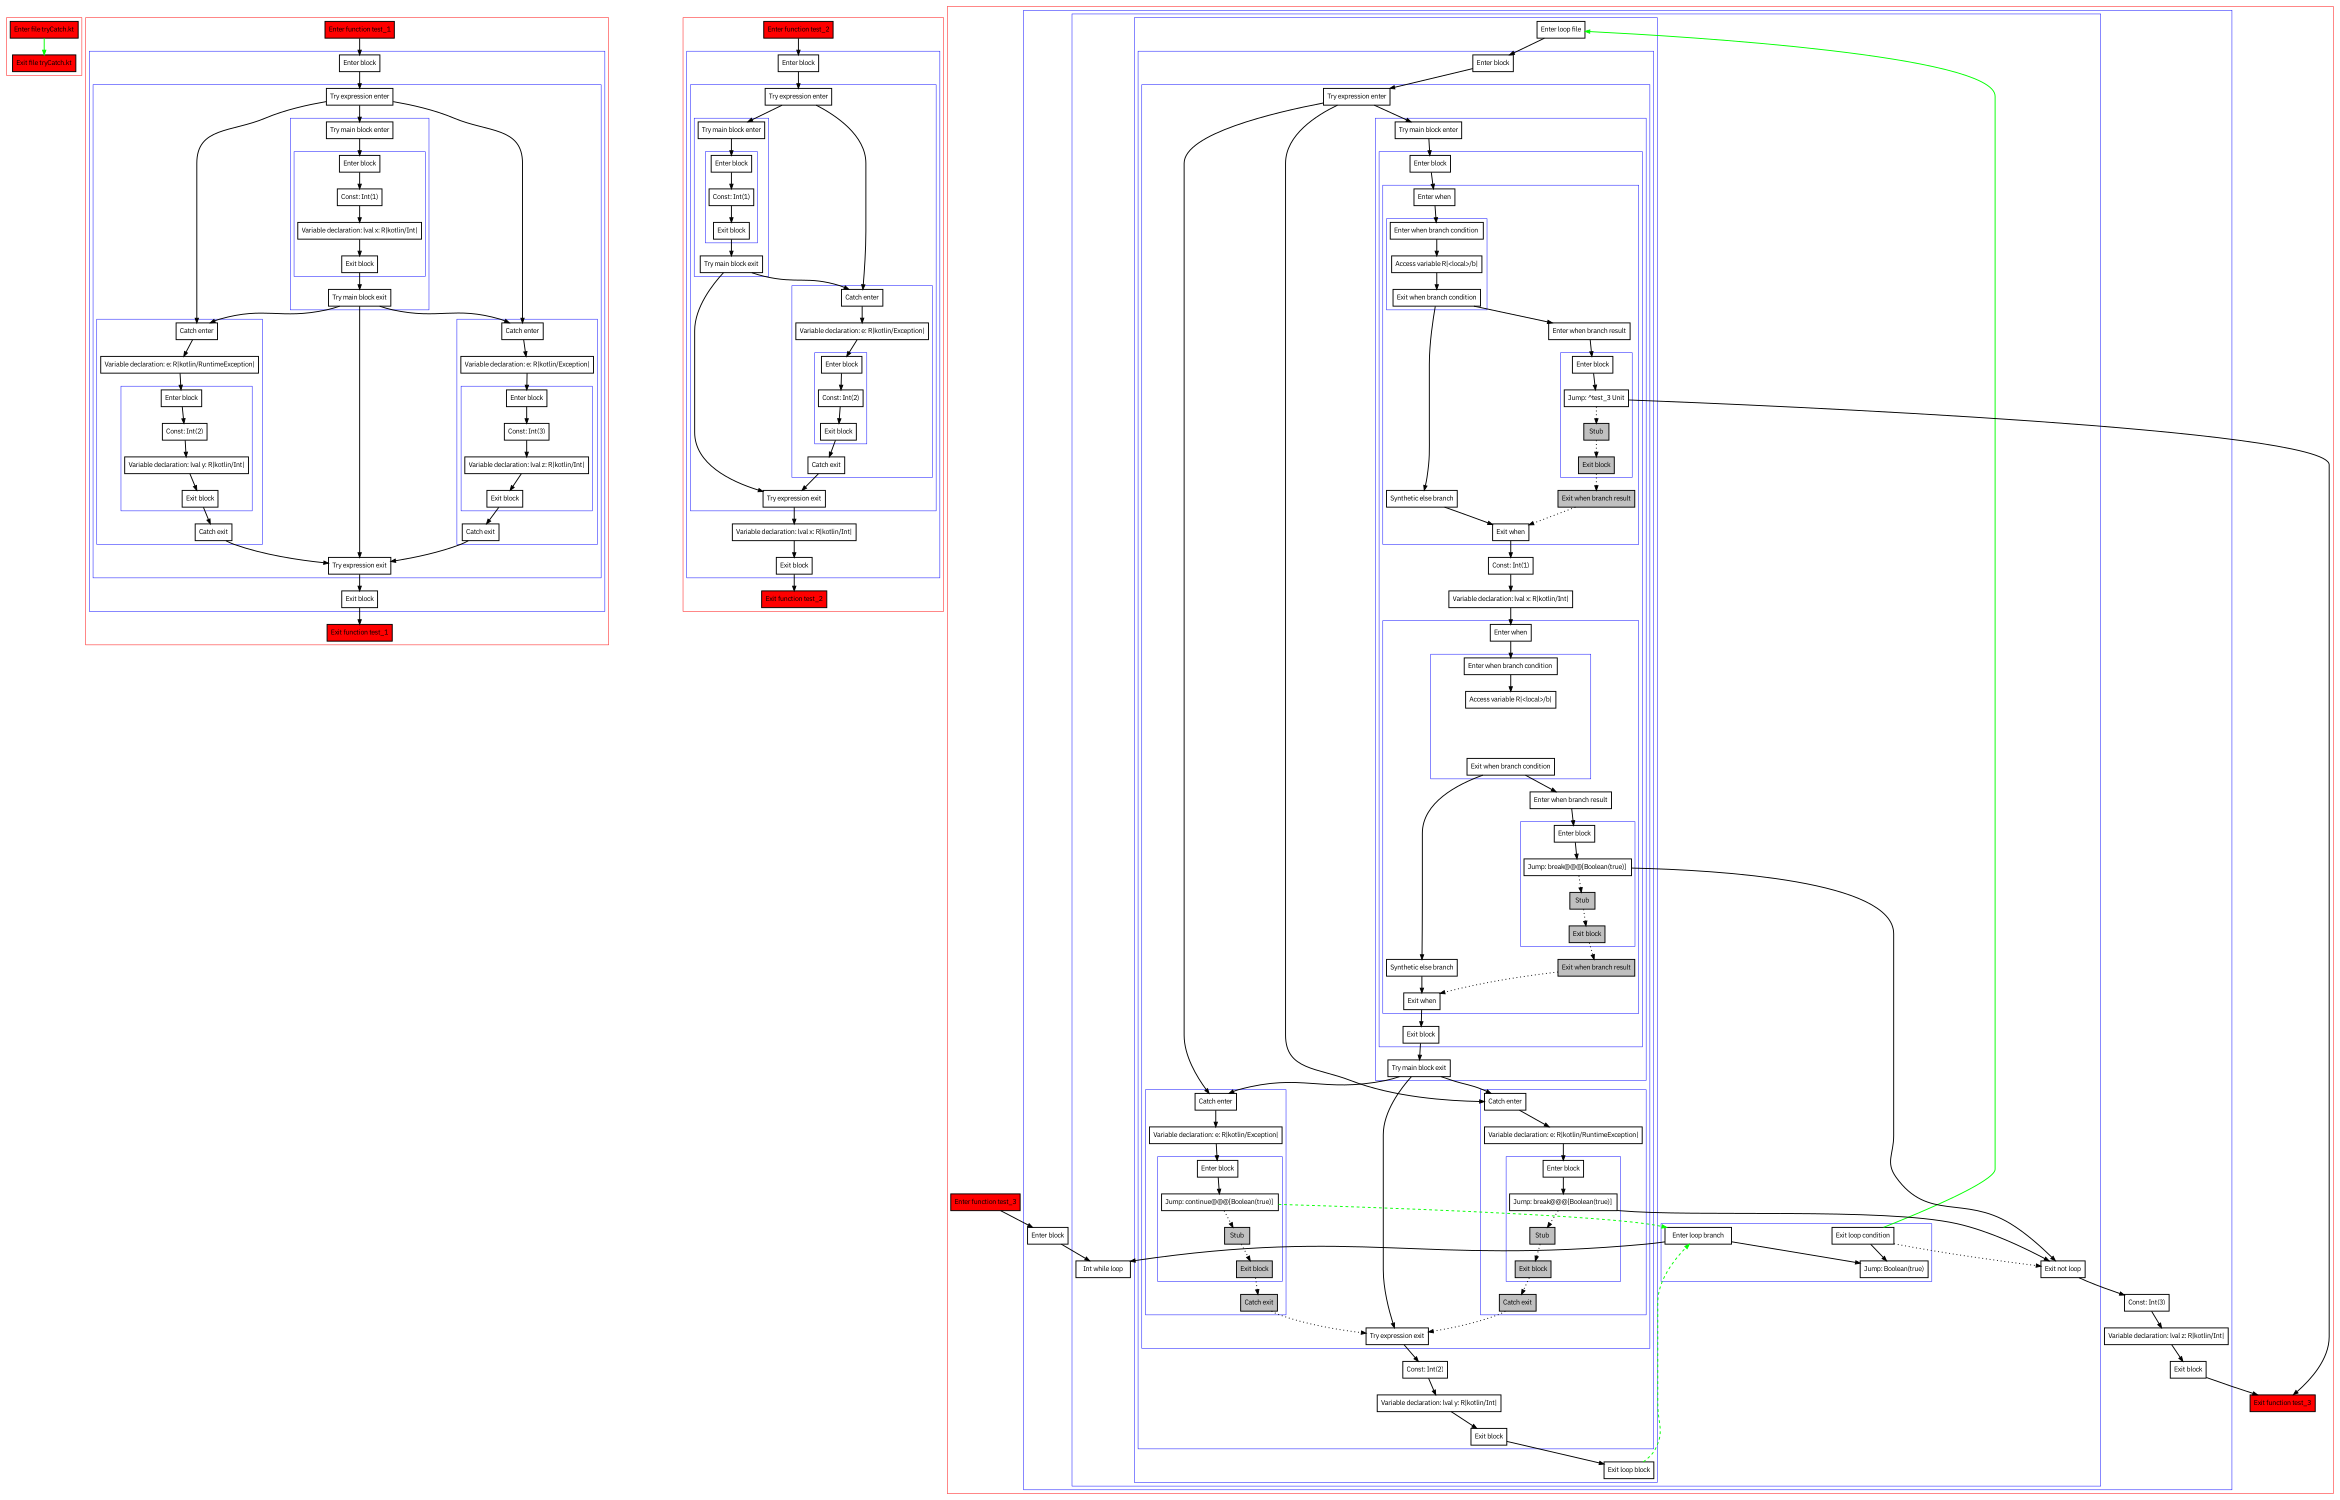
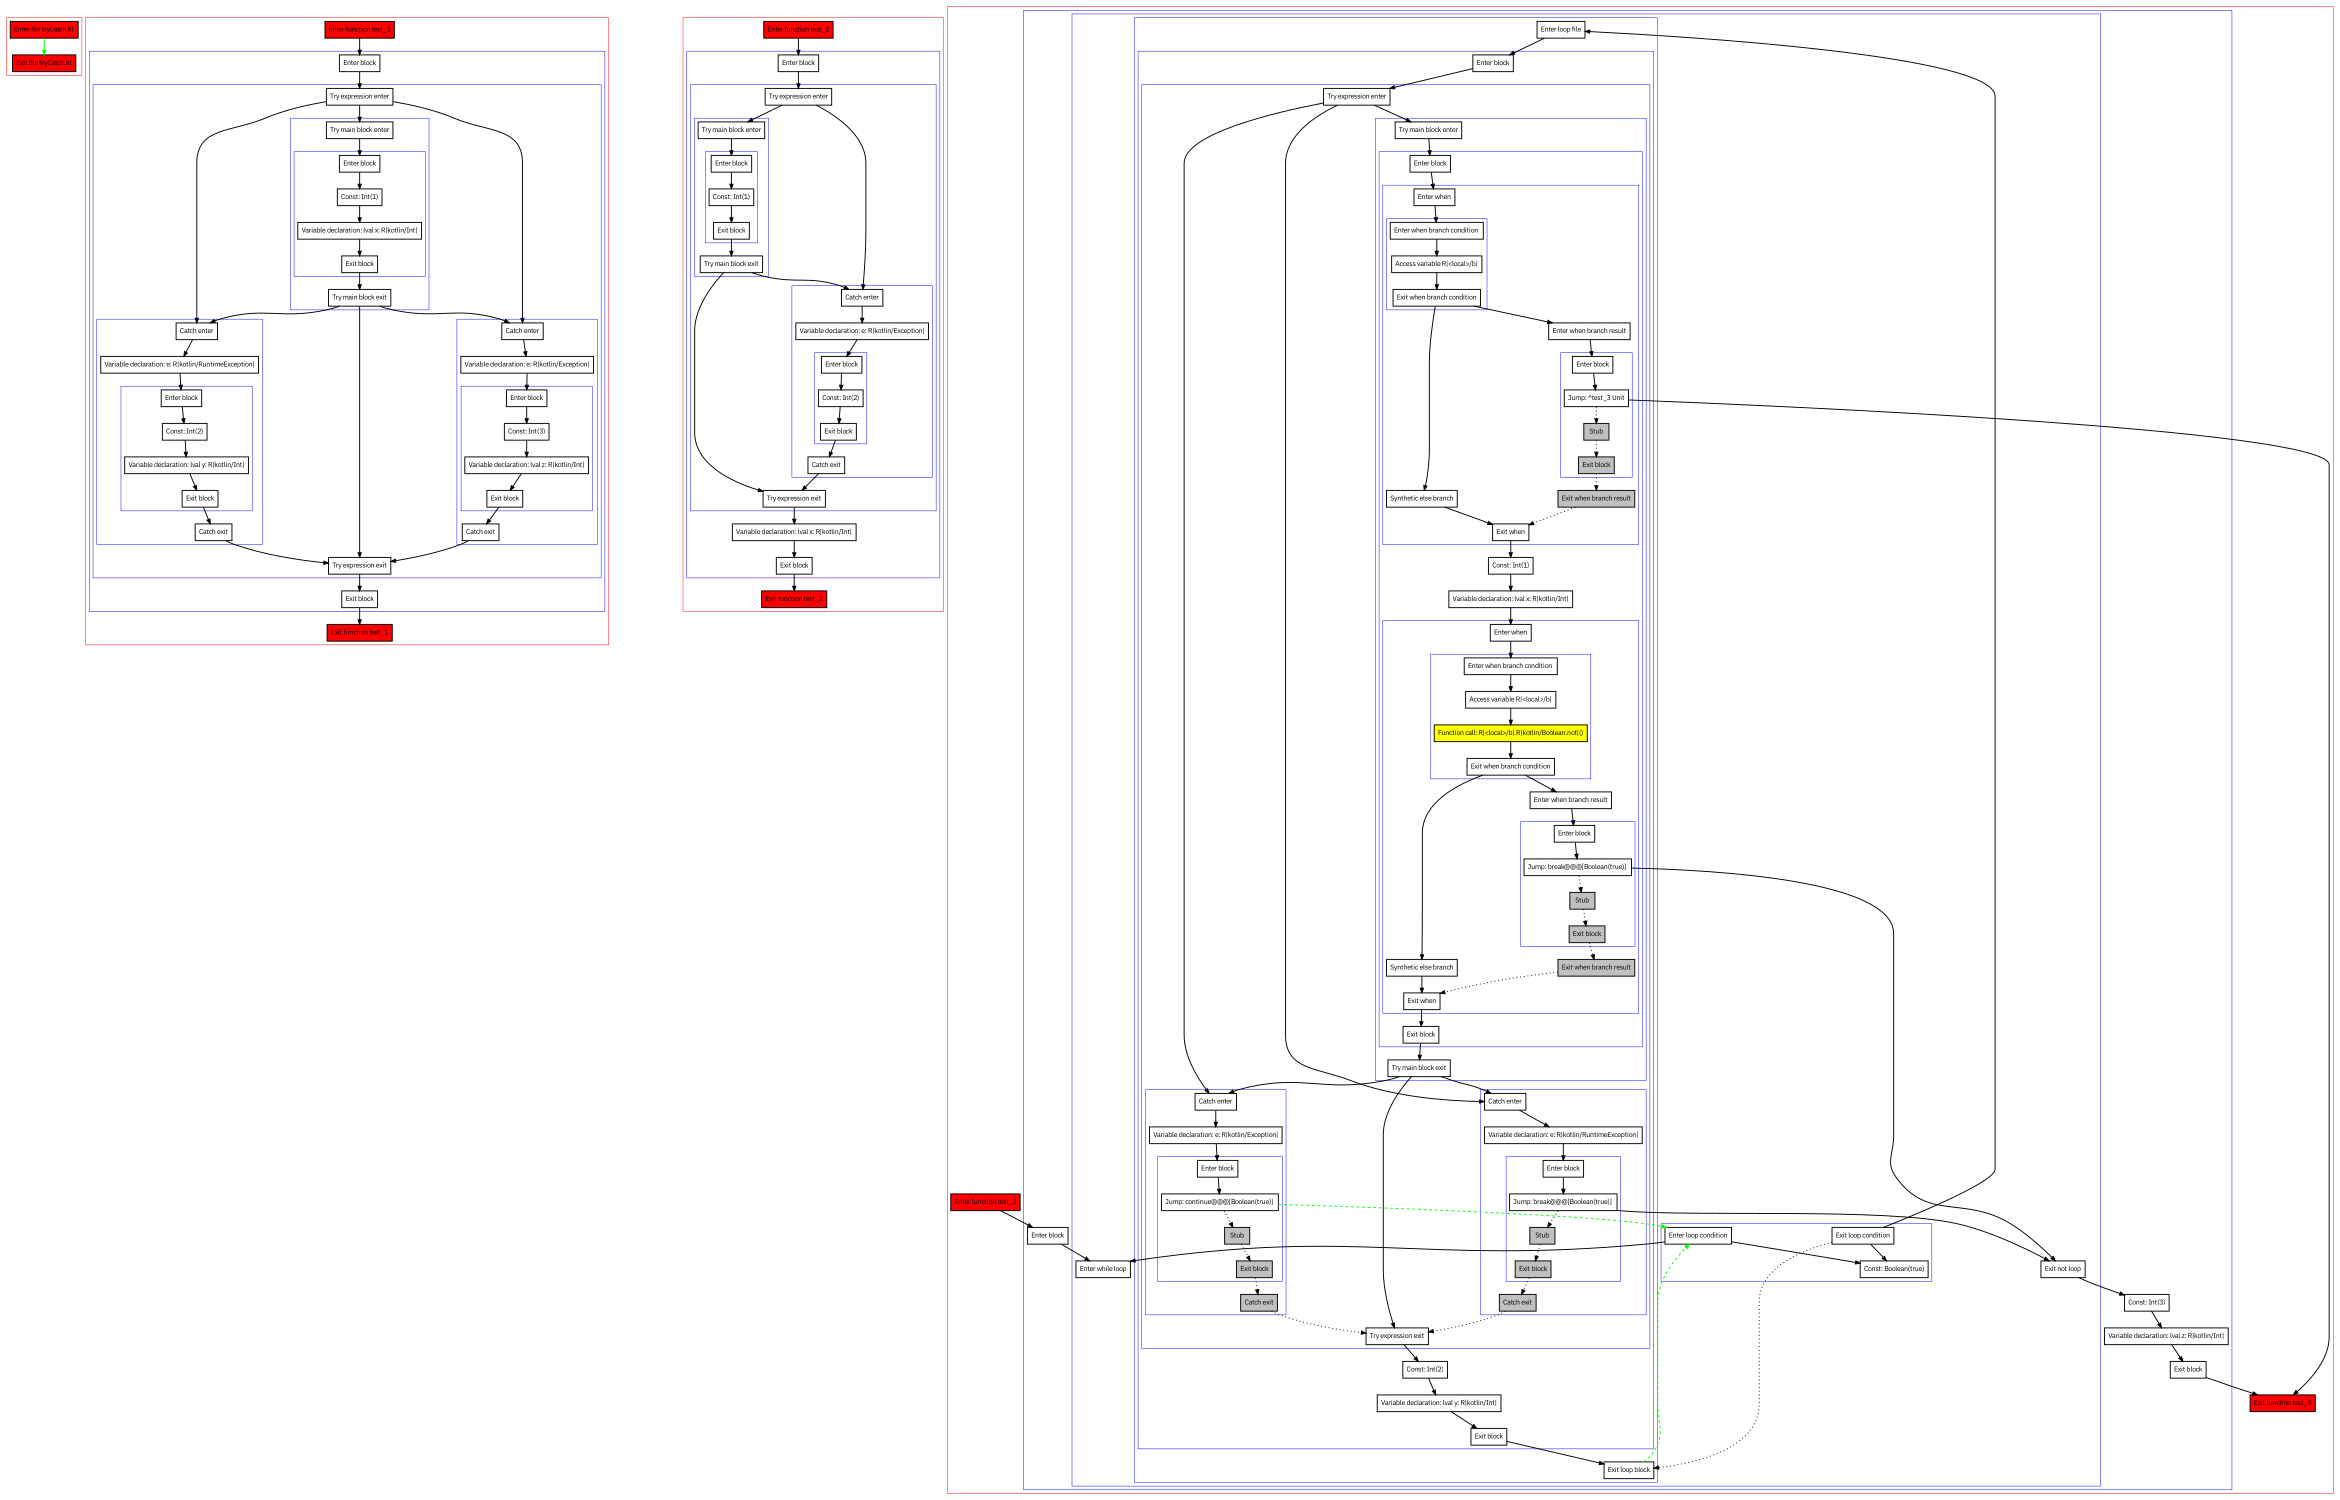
(1995, 488) -> (1995, 488)
none -> (1511, 733)
(1698, 1236) -> (1698, 1236)
(1965, 1256) -> (1759, 1367)
(1103, 1269) -> (1103, 1269)
(1894, 1269) -> (1894, 1269)
